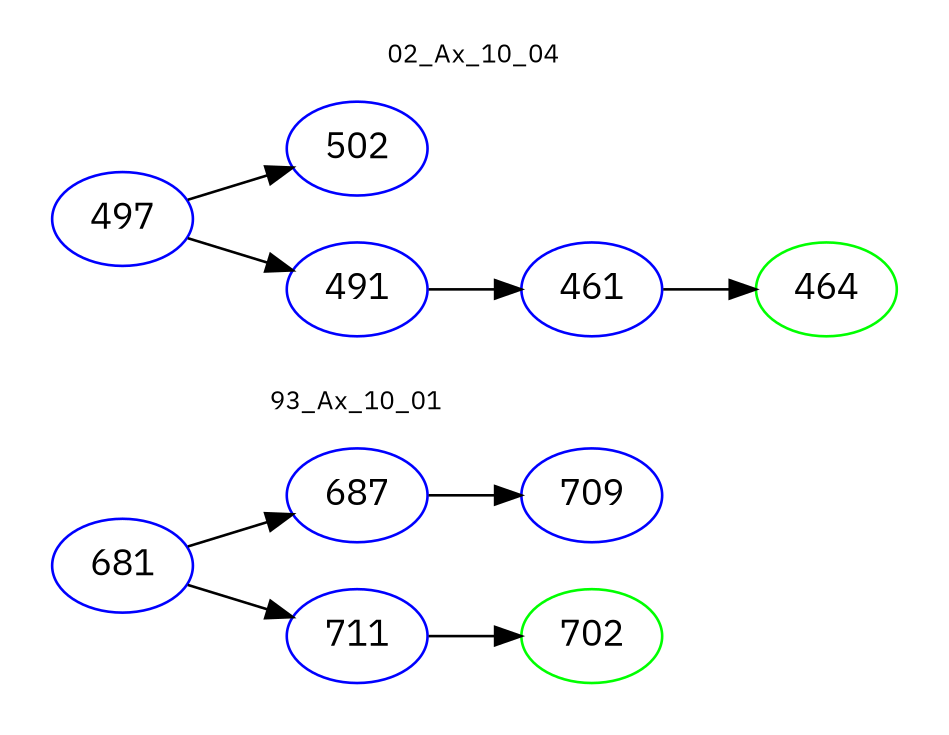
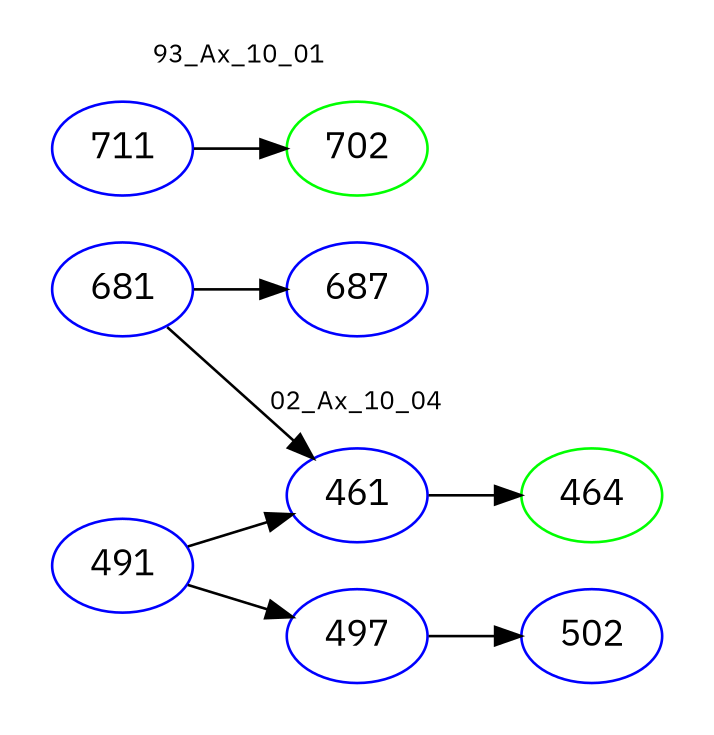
(228, 250) -> (228, 597)
(592, 495) -> none
(228, 597) -> (243, 395)
